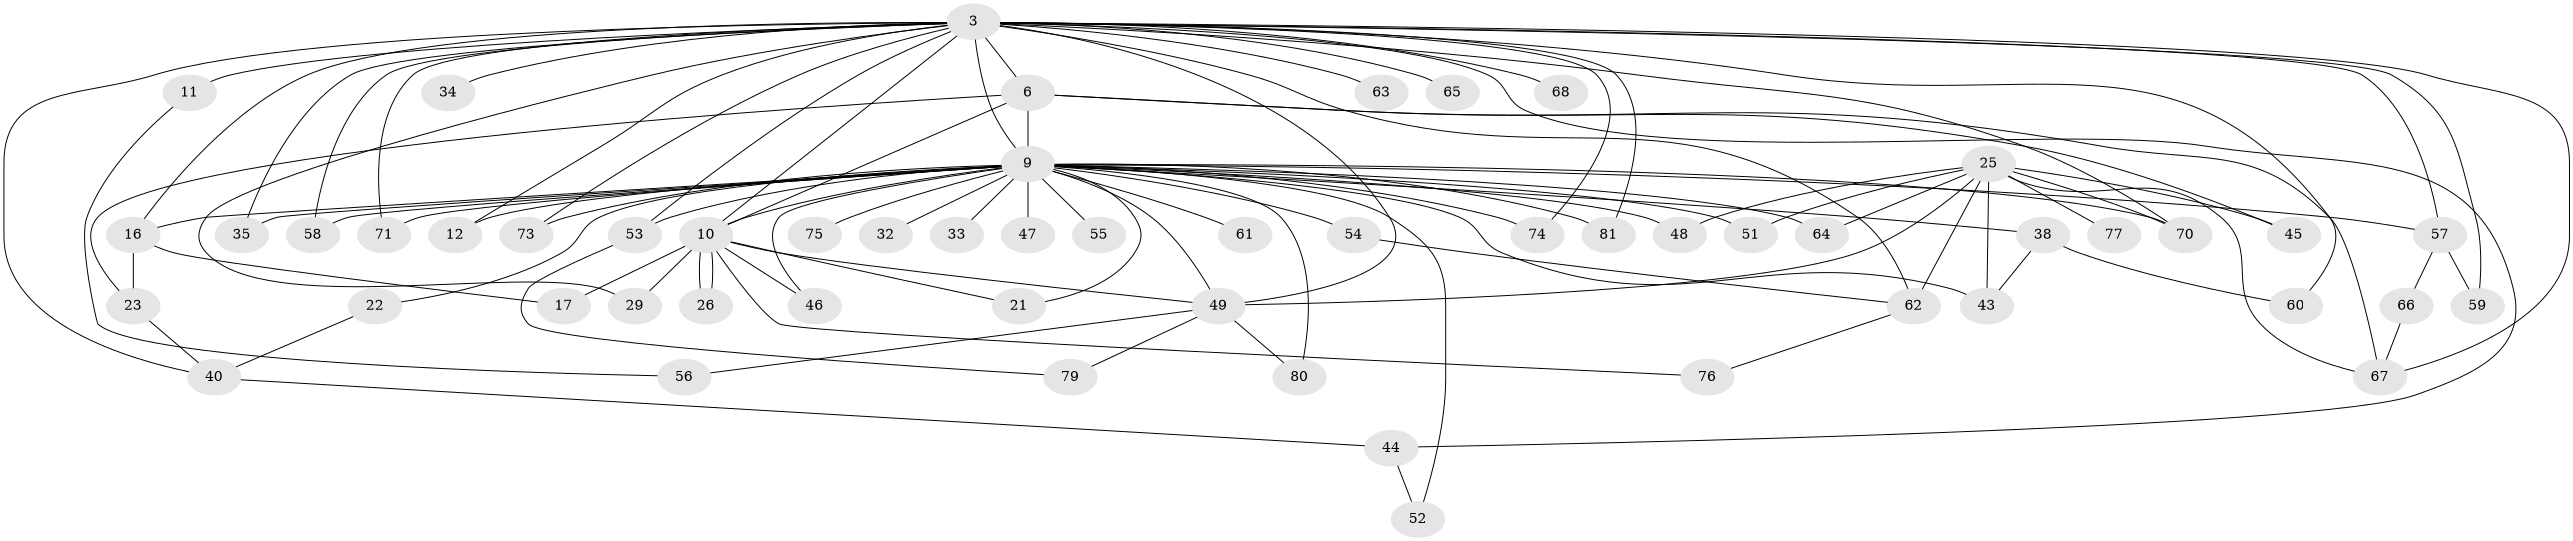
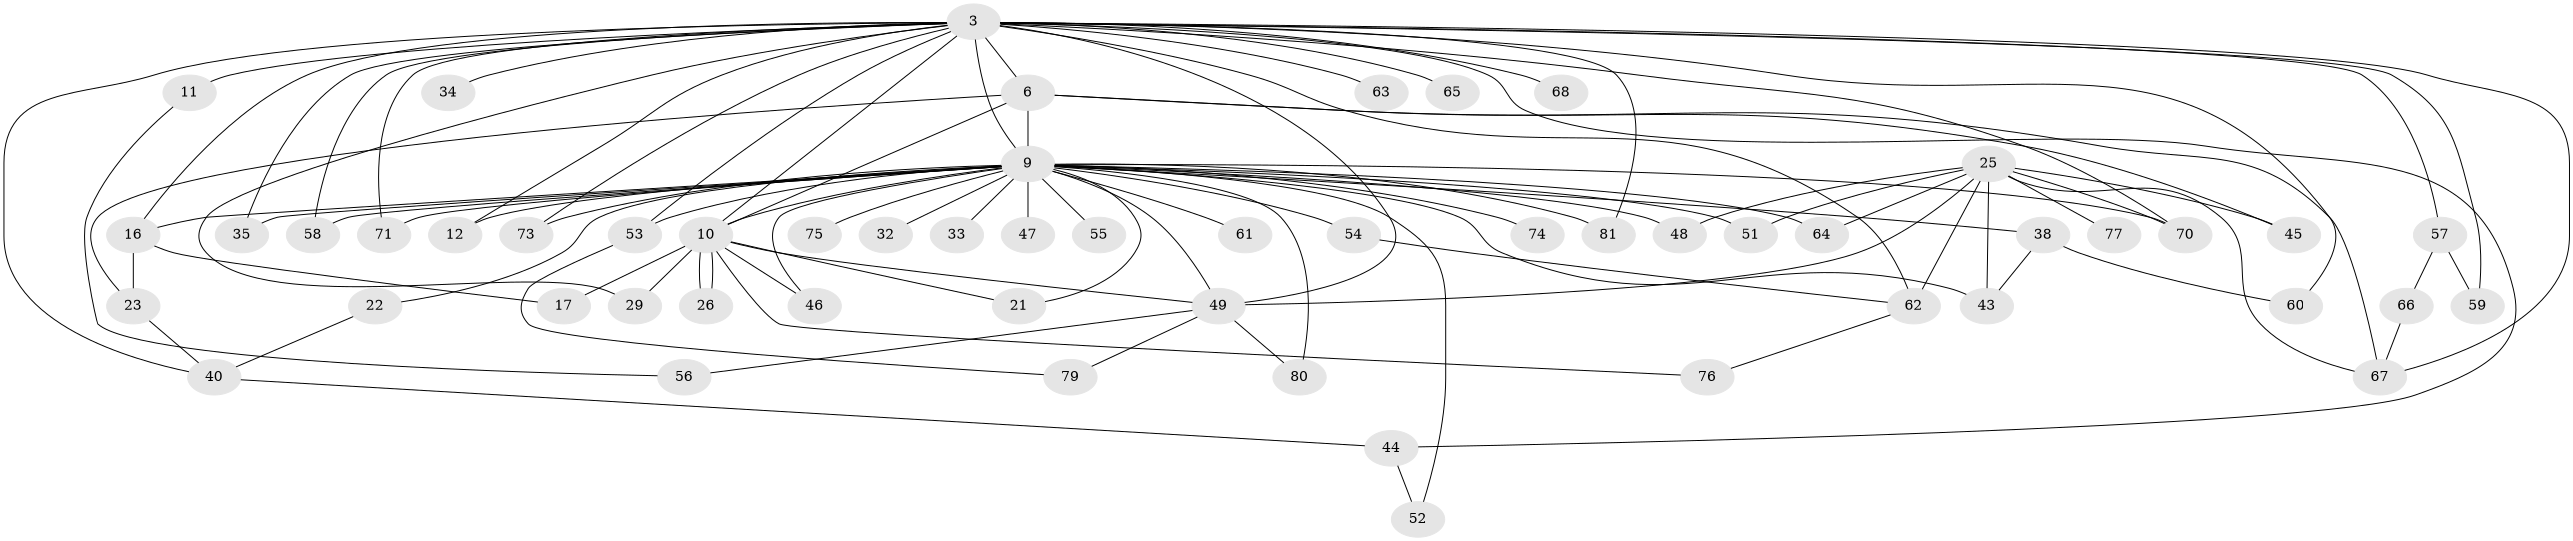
(1383, 37) -> none
(2076, 197) -> none
